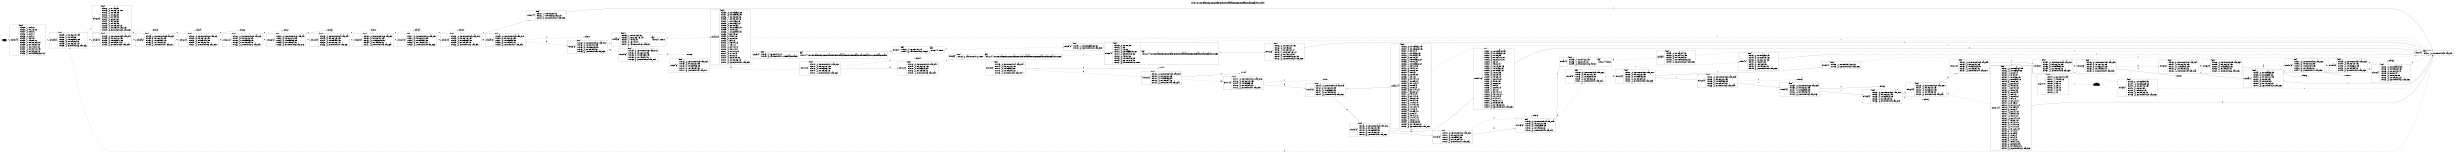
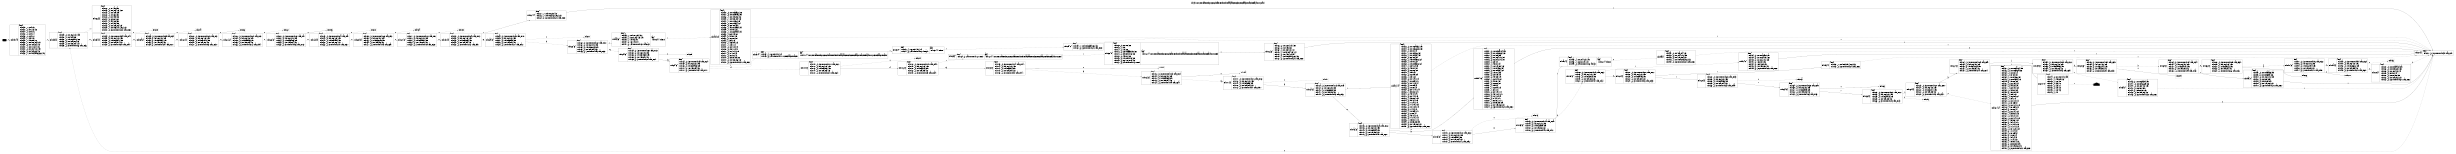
none -> (664, 60)
none -> (961, 68)
